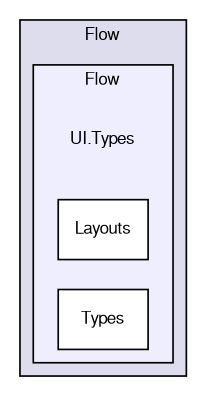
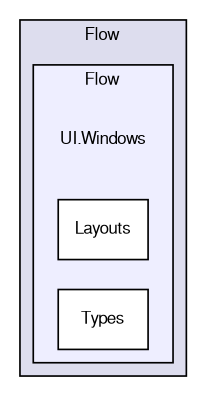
(103, 140) -> (103, 140)
